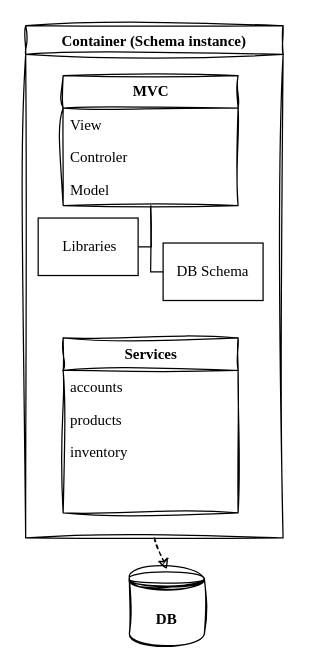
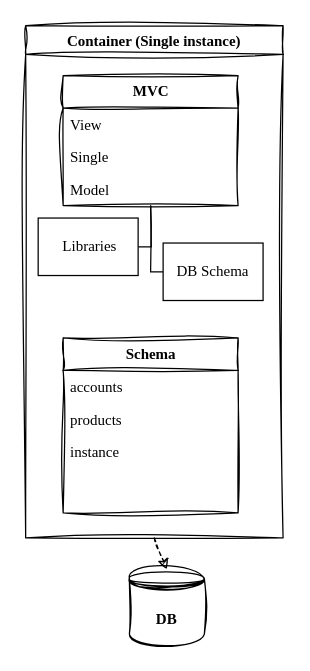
(154, 41) -> (154, 41)
(106, 158) -> (92, 158)
(151, 354) -> (151, 354)
(106, 453) -> (102, 453)
